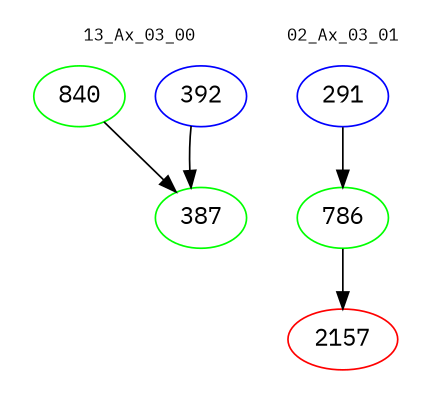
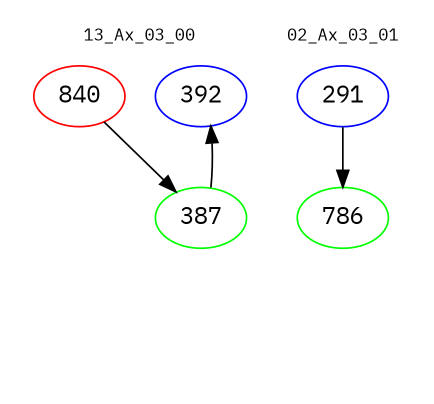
(79, 96) -> (79, 96)
(190, 148) -> (212, 165)
(343, 339) -> none
